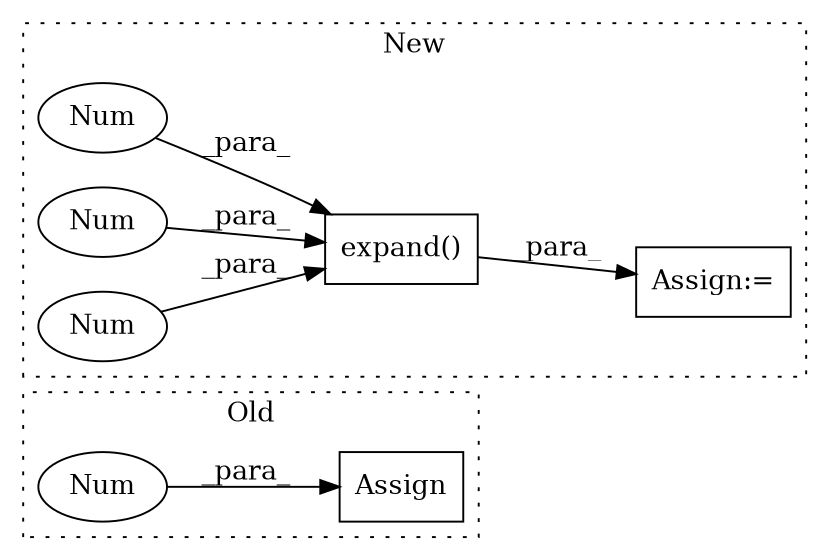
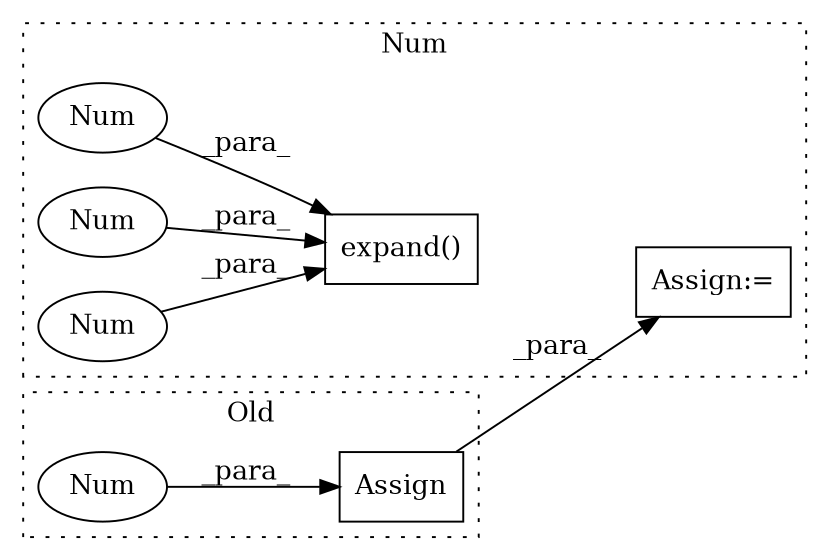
(415, 45) -> (415, 45)
(547, 265) -> (549, 390)
